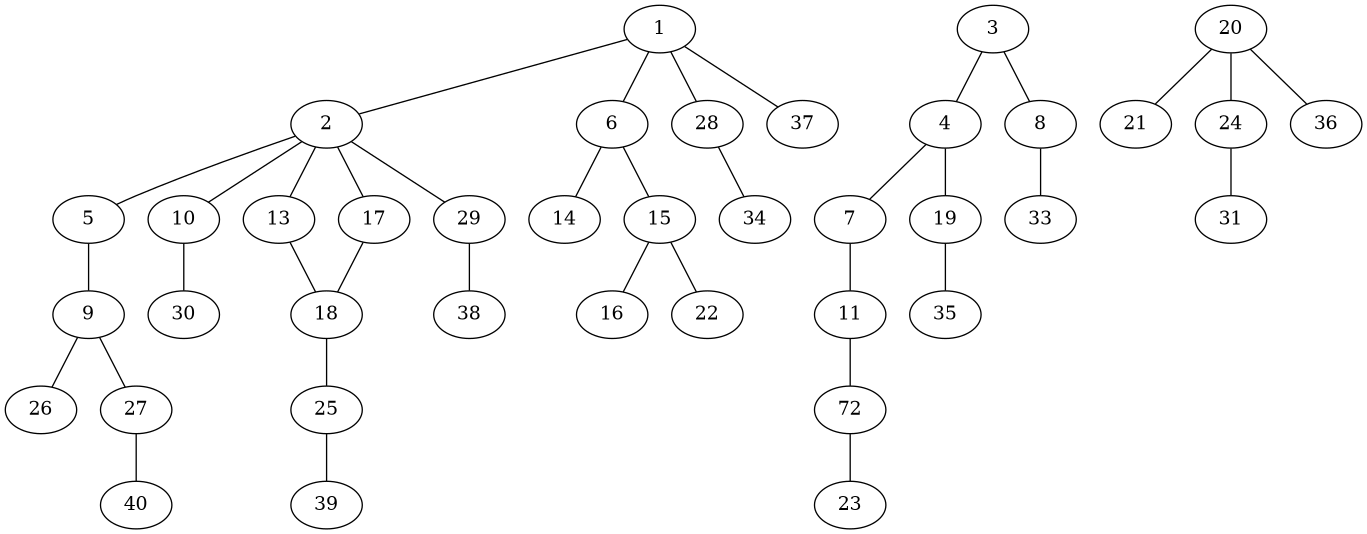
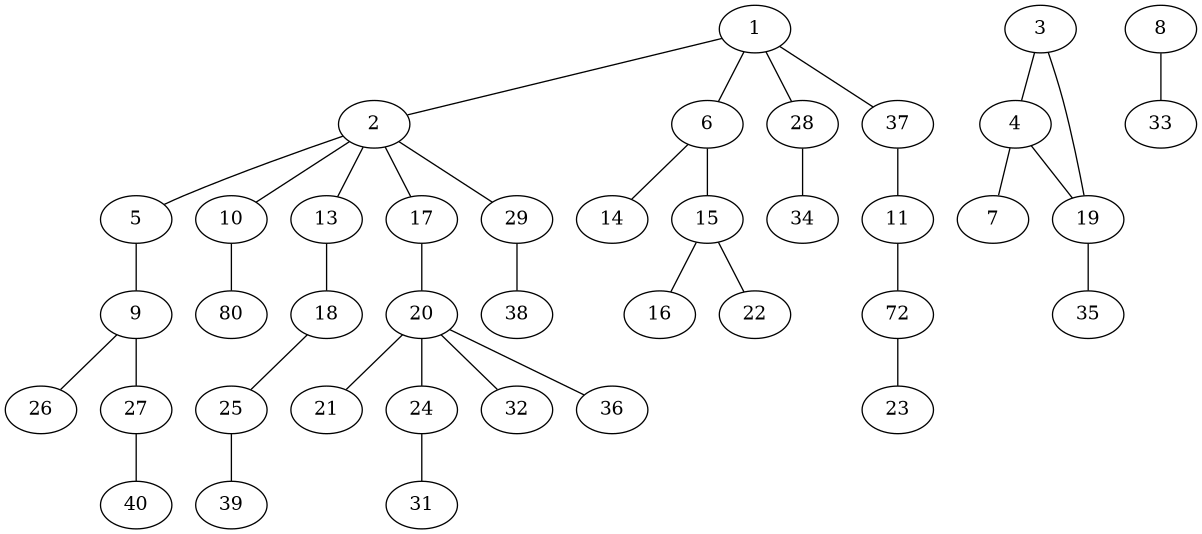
(1017, 77) -> (1069, 123)
(350, 267) -> (422, 267)
(850, 267) -> (898, 172)
(184, 315) -> (231, 315)
none -> (517, 410)
